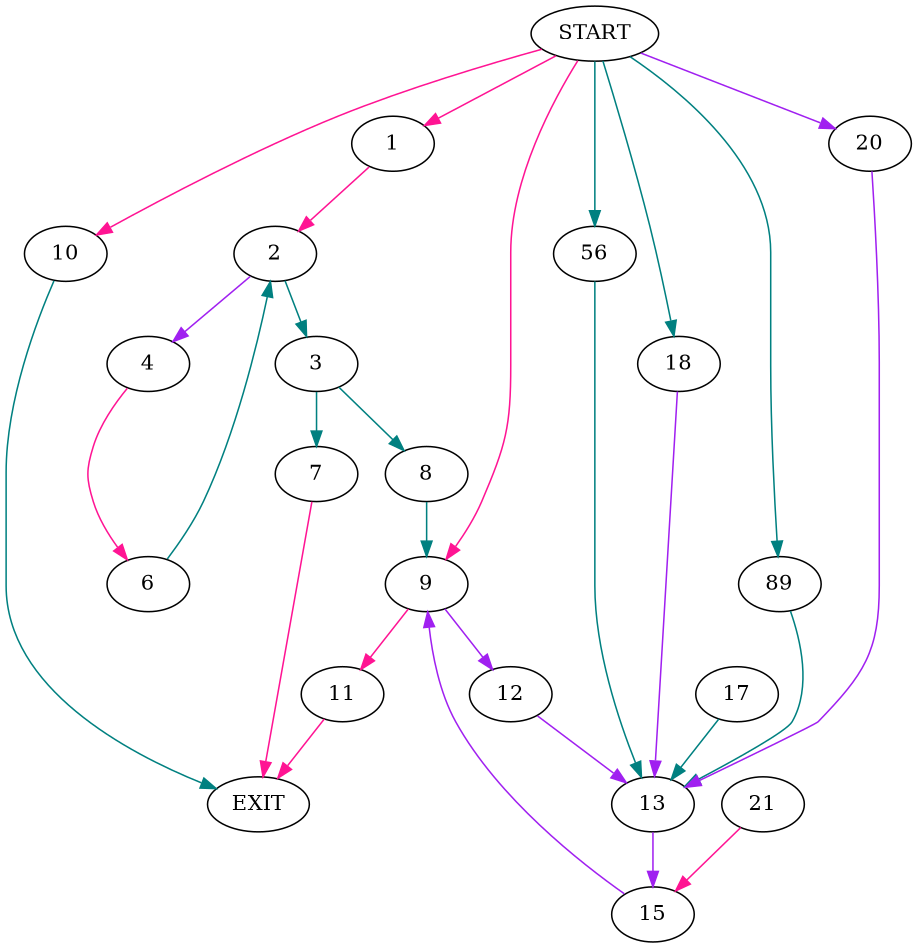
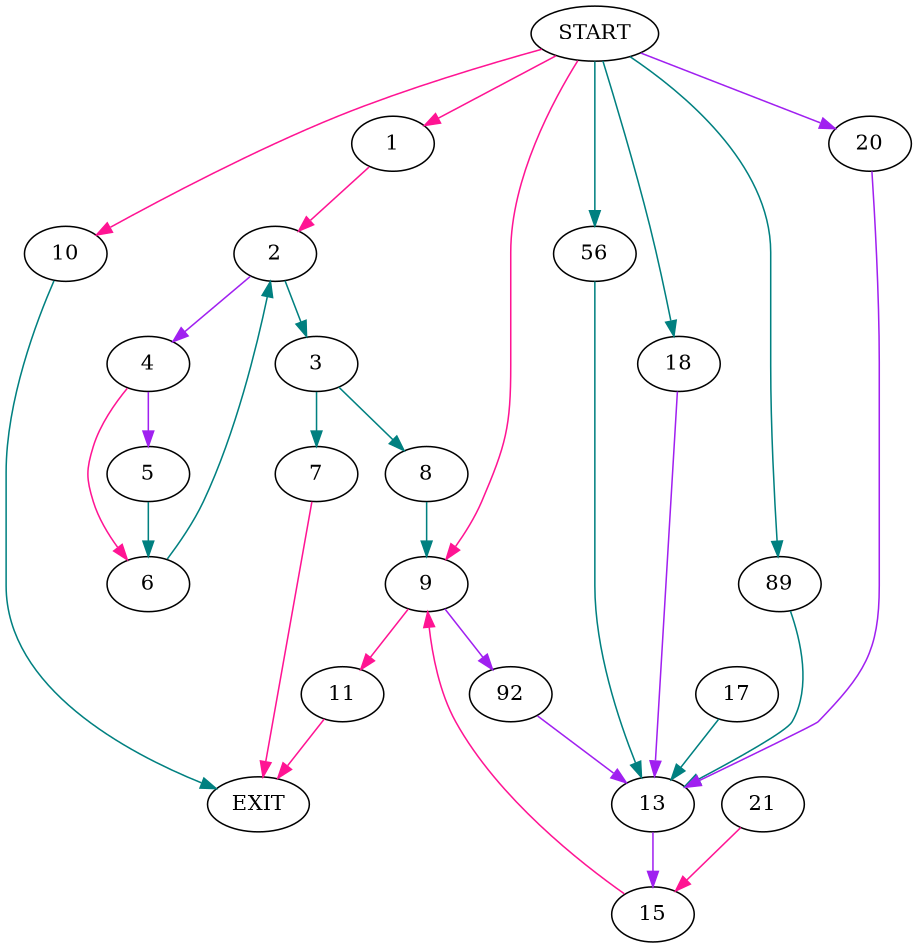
none -> (148, 474)
(511, 694) -> (511, 694)
(497, 780) -> (497, 780)
